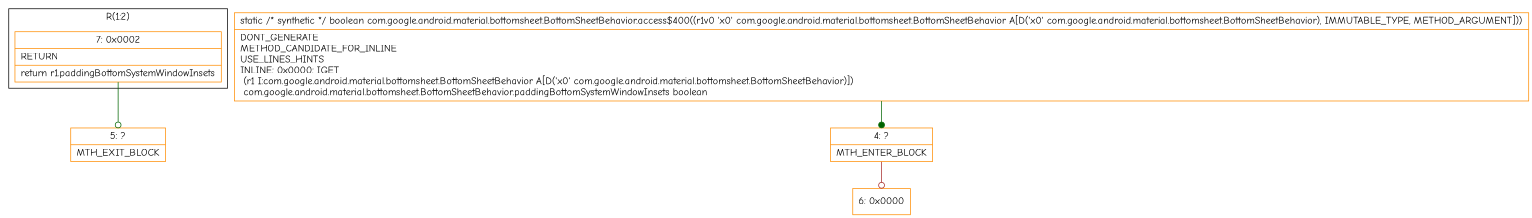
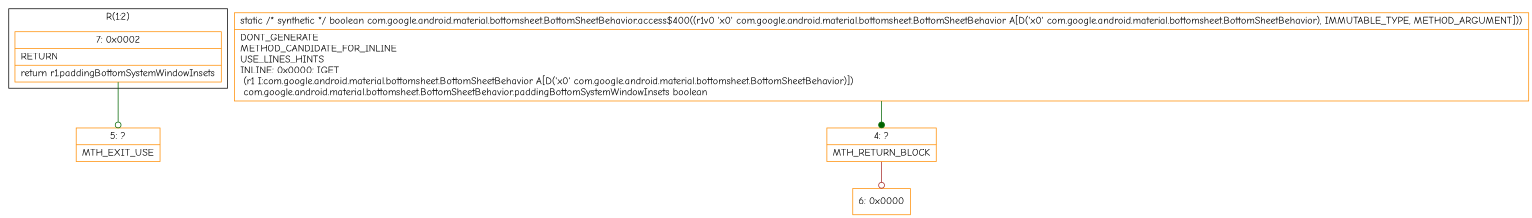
(118, 153) -> (118, 153)
(882, 153) -> (882, 153)
